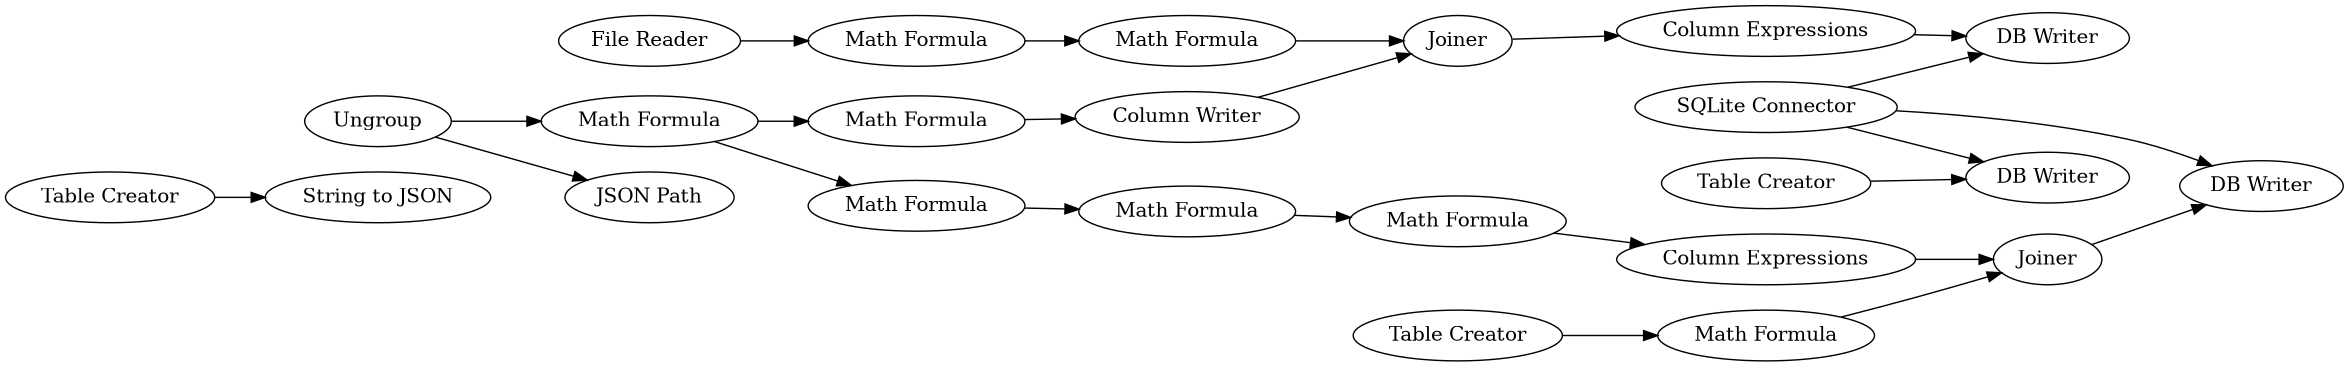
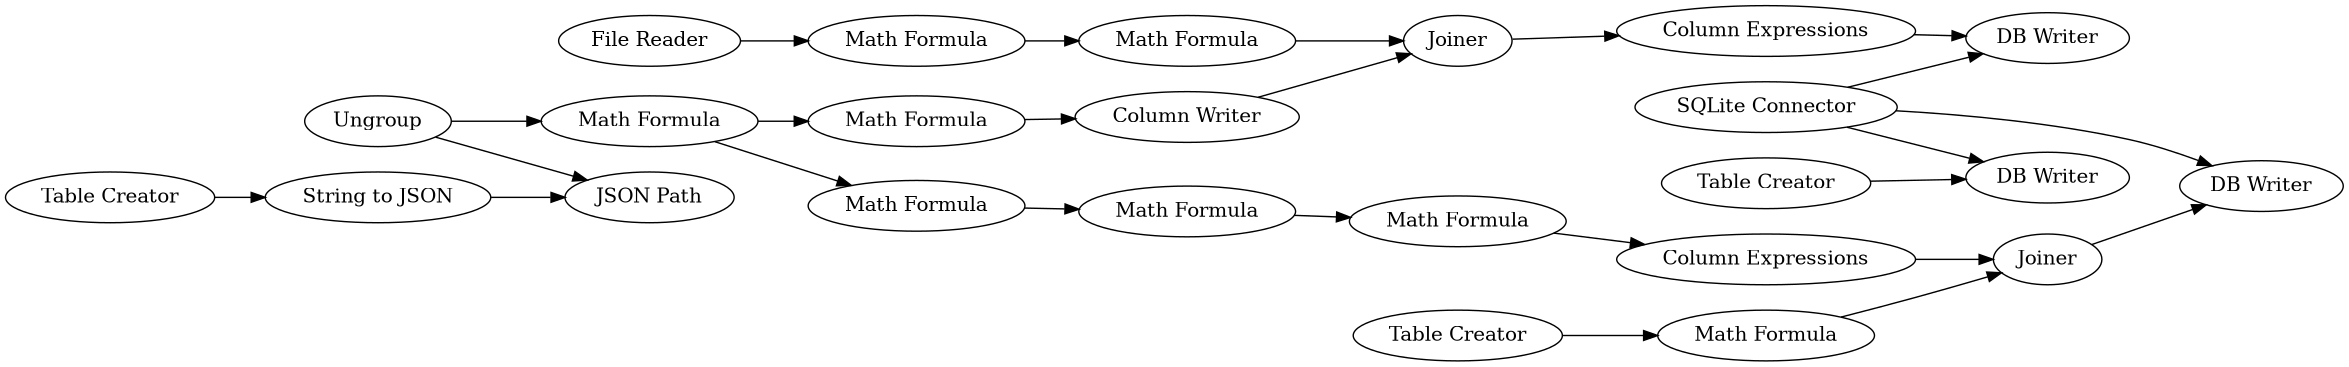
none -> (521, 197)
